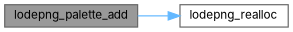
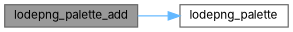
(234, 16) -> (234, 16)
